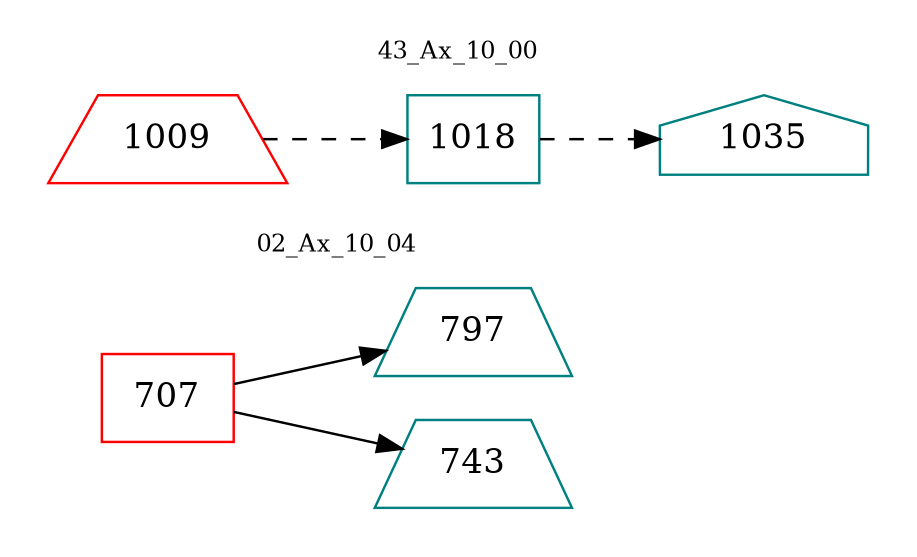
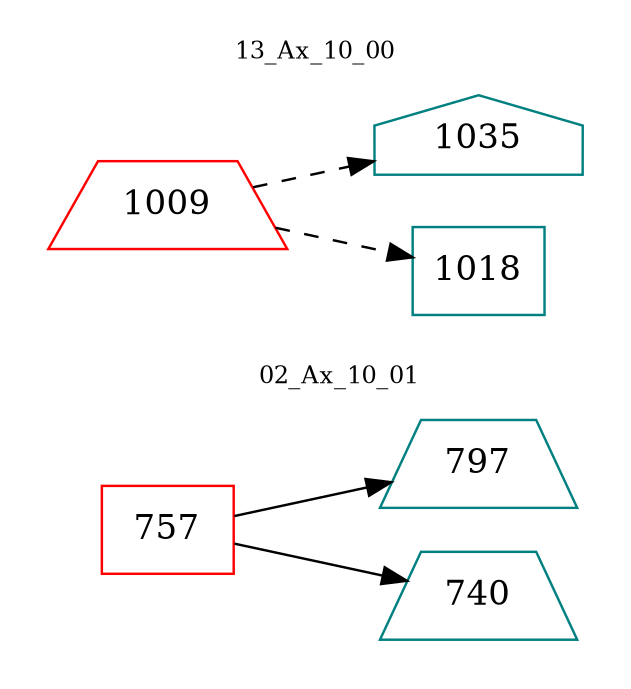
(458, 52) -> (316, 52)
(587, 139) -> (301, 177)
(337, 245) -> (340, 377)
(168, 398) -> (168, 530)
(473, 464) -> (479, 596)
